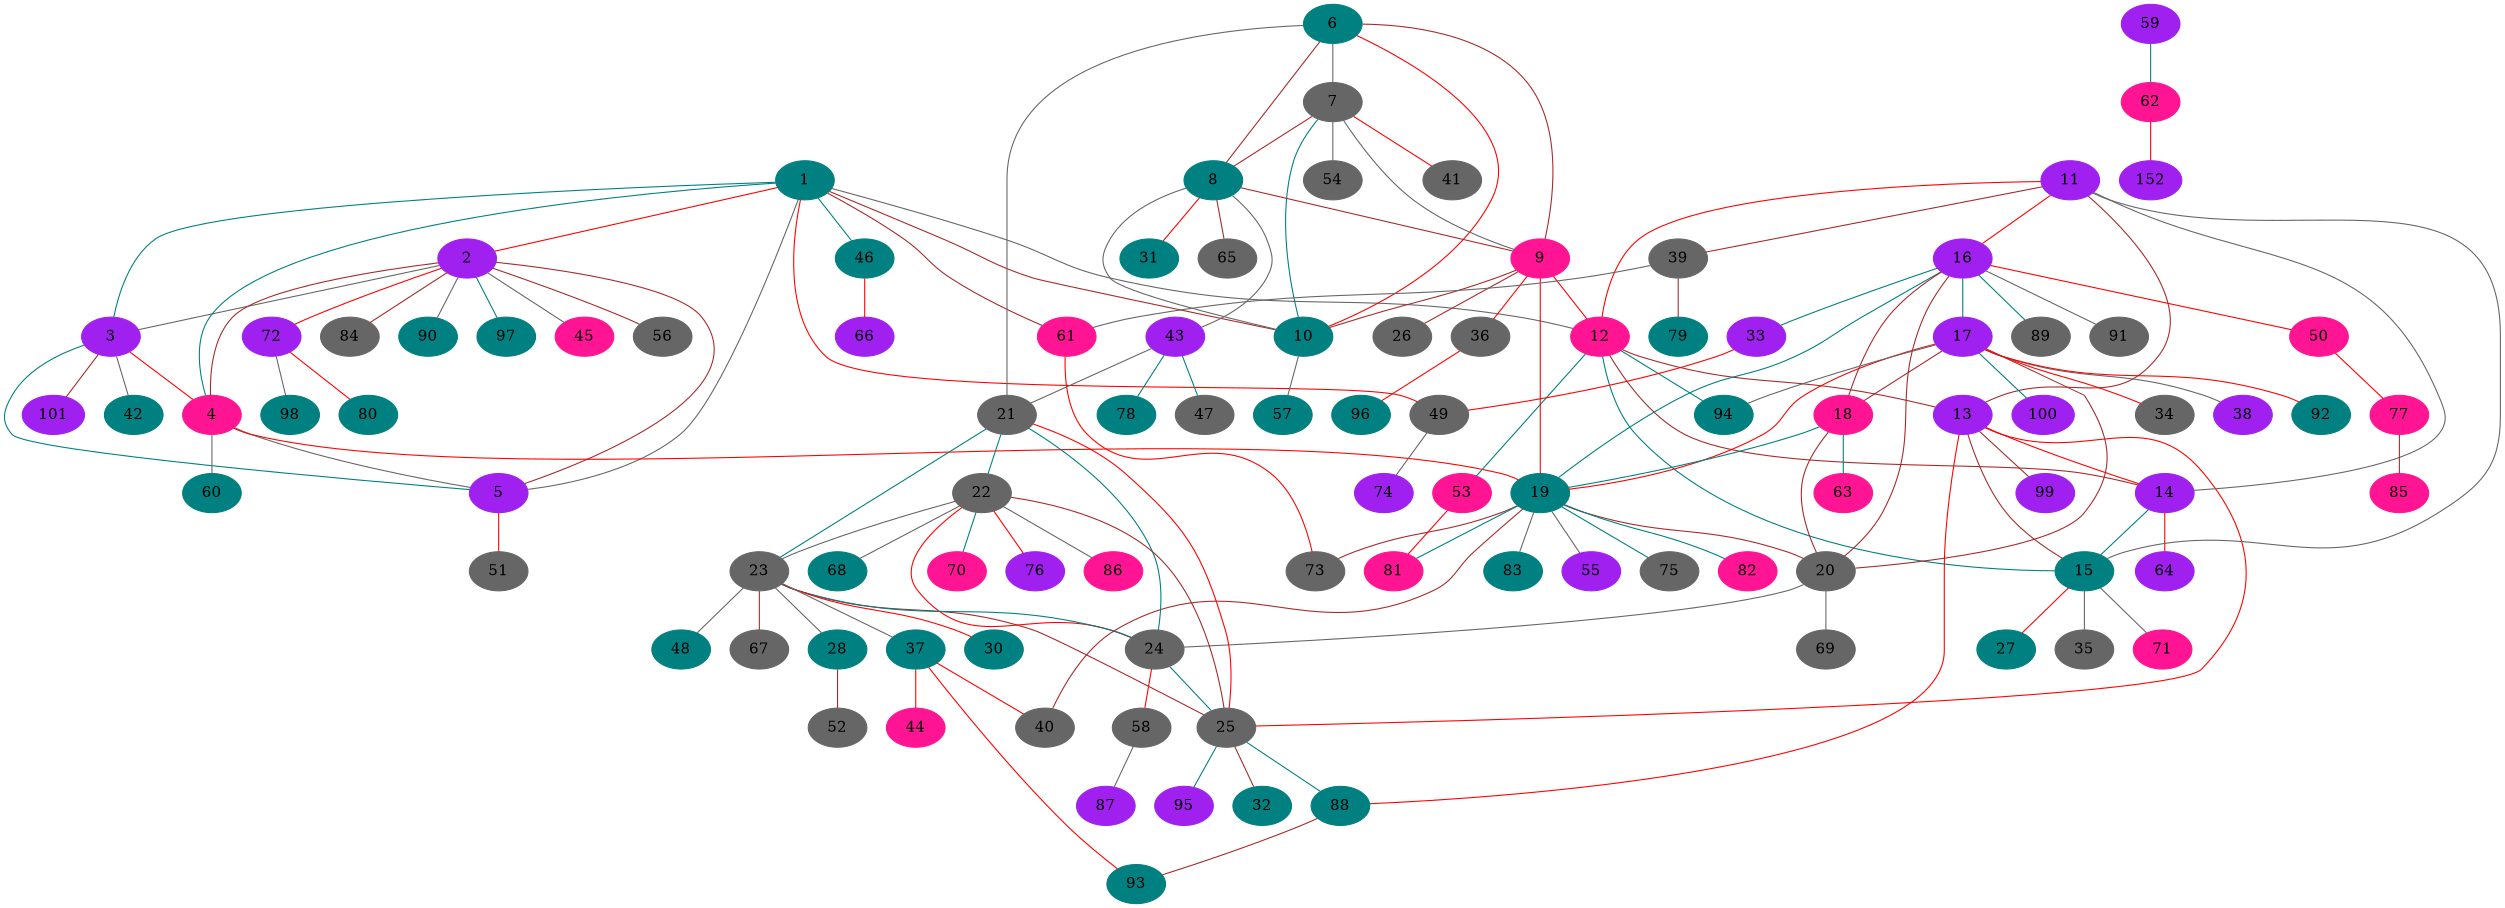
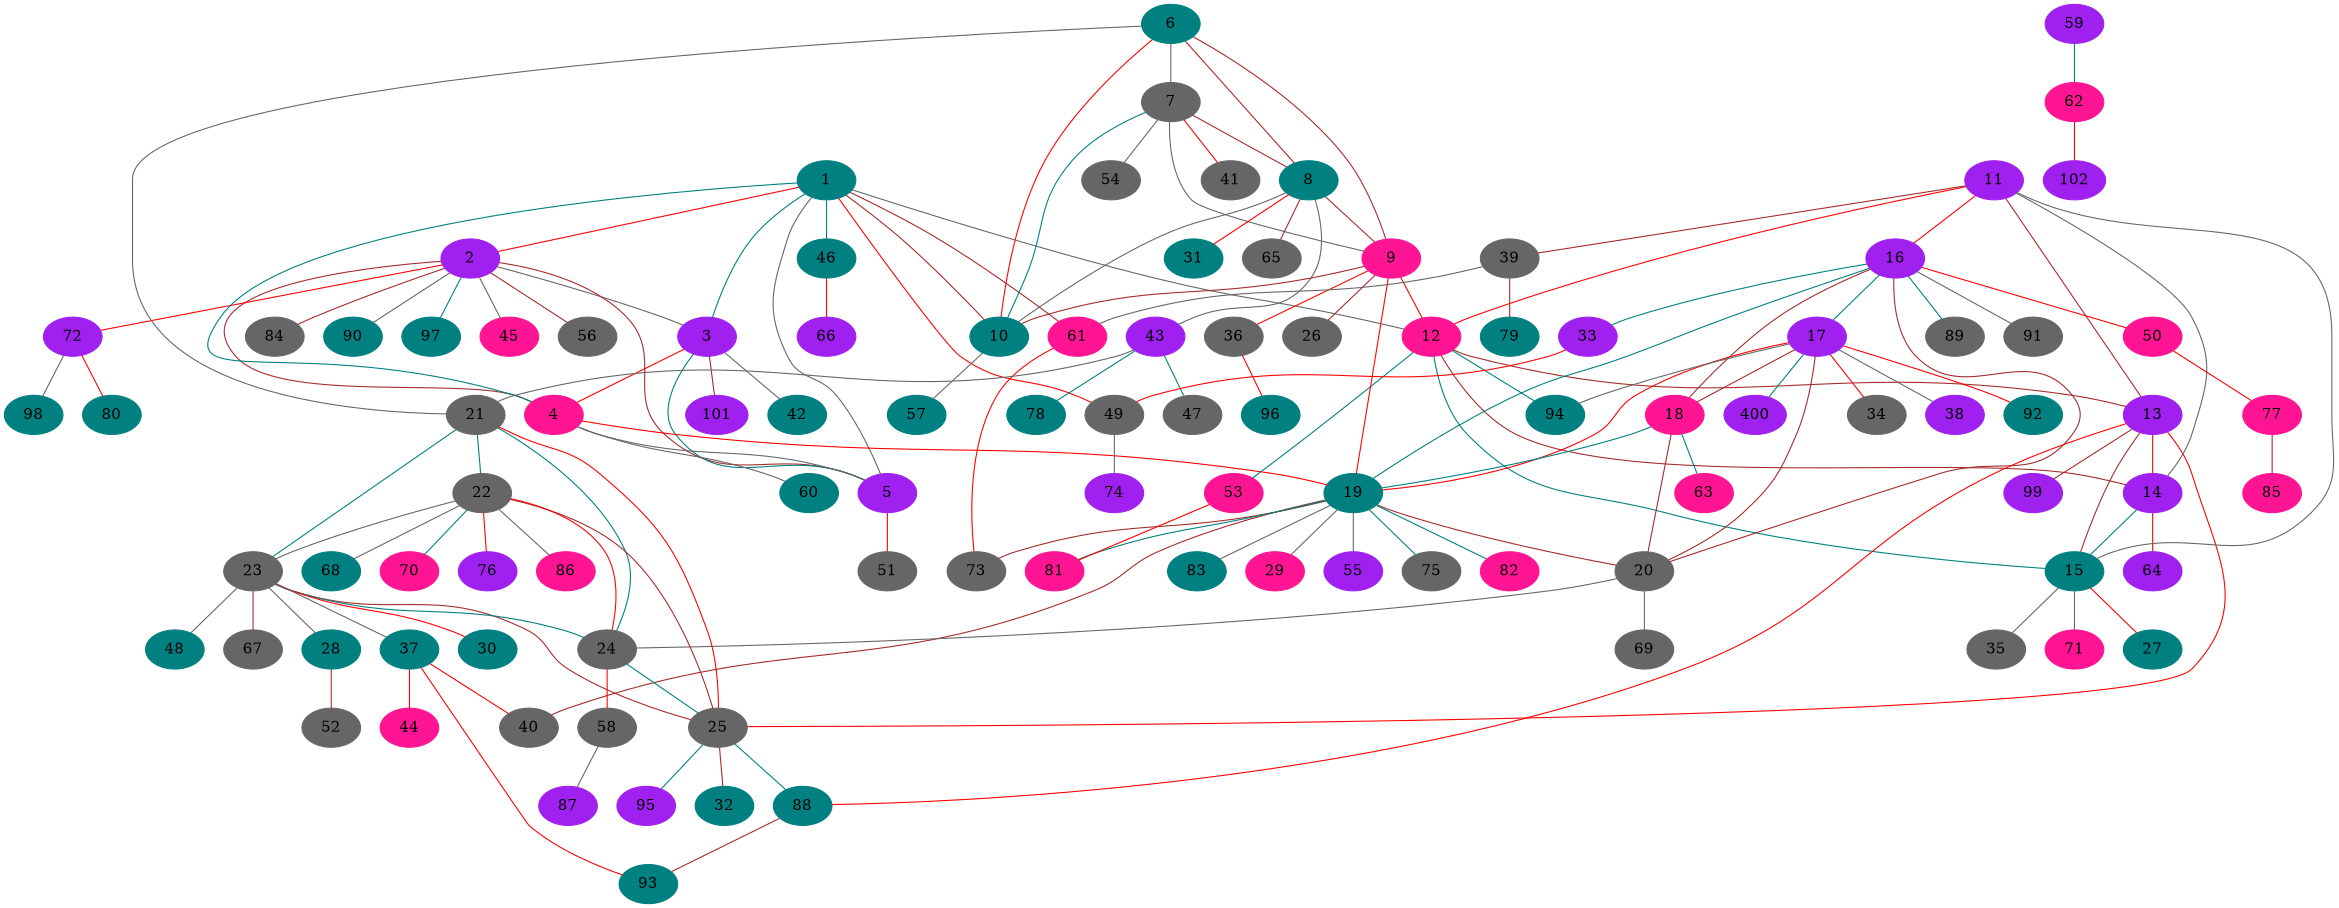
(2151, 180) -> (2074, 180)
(2043, 415) -> (1755, 415)
none -> (1275, 571)
